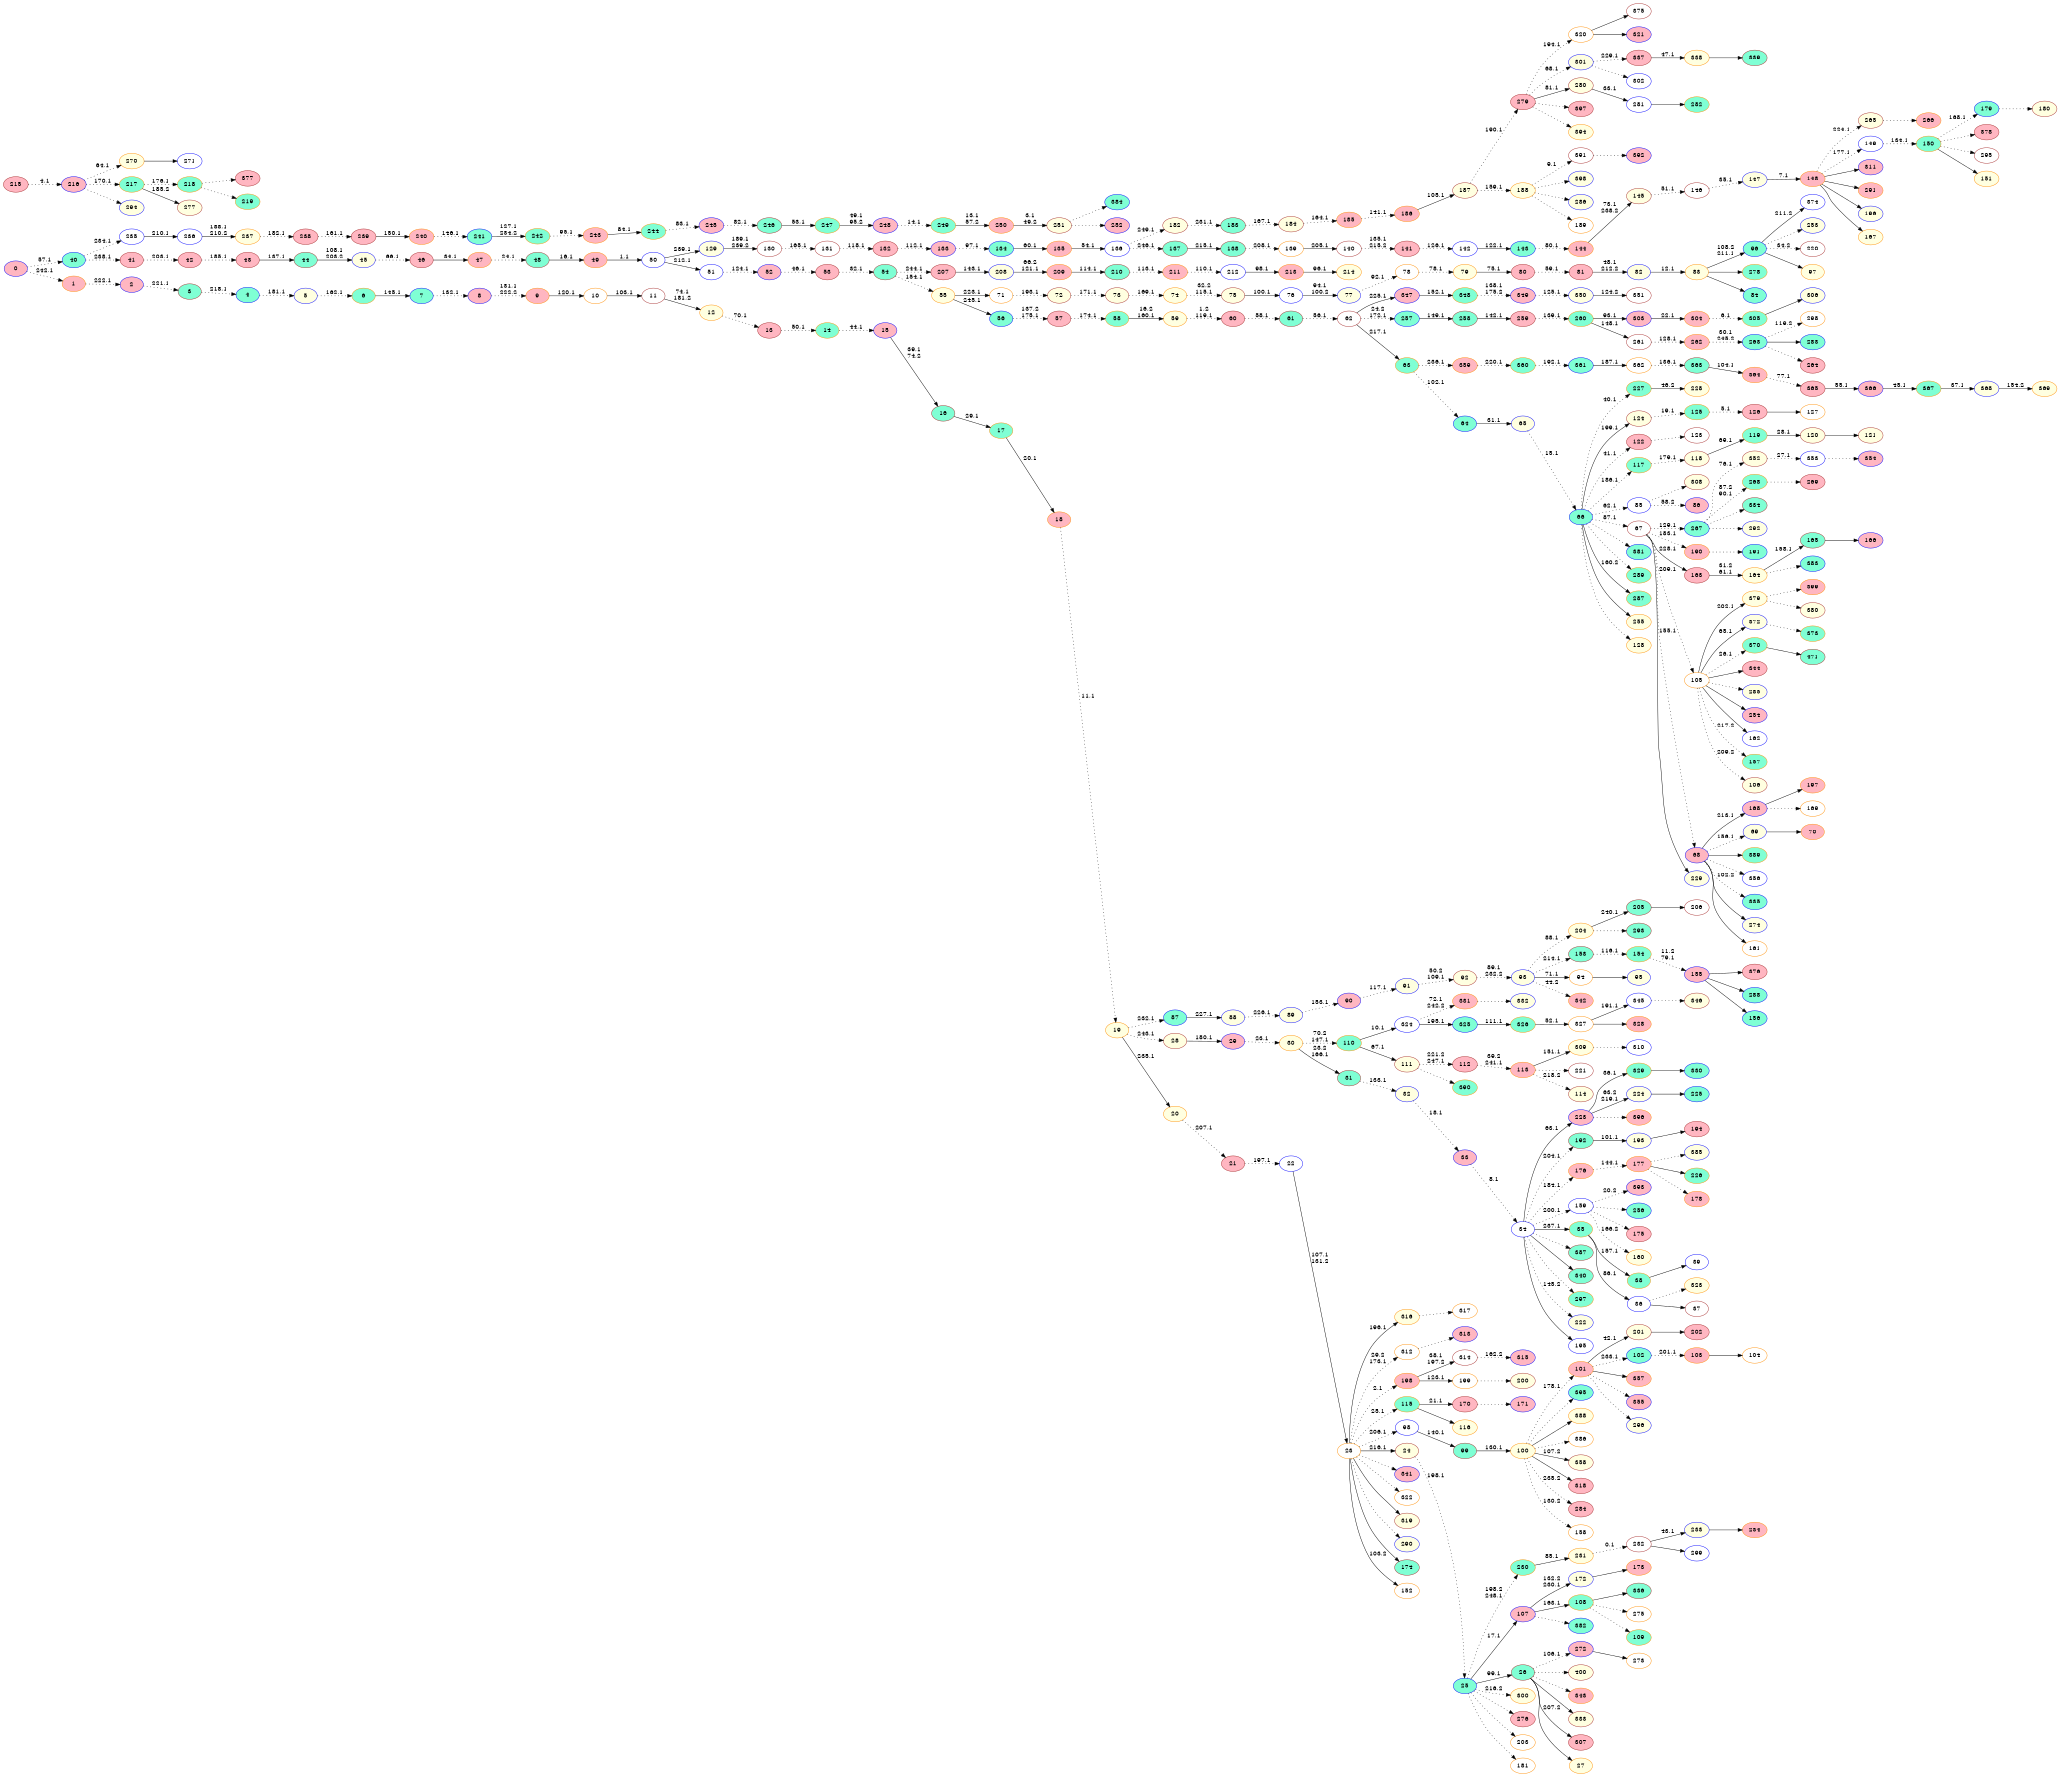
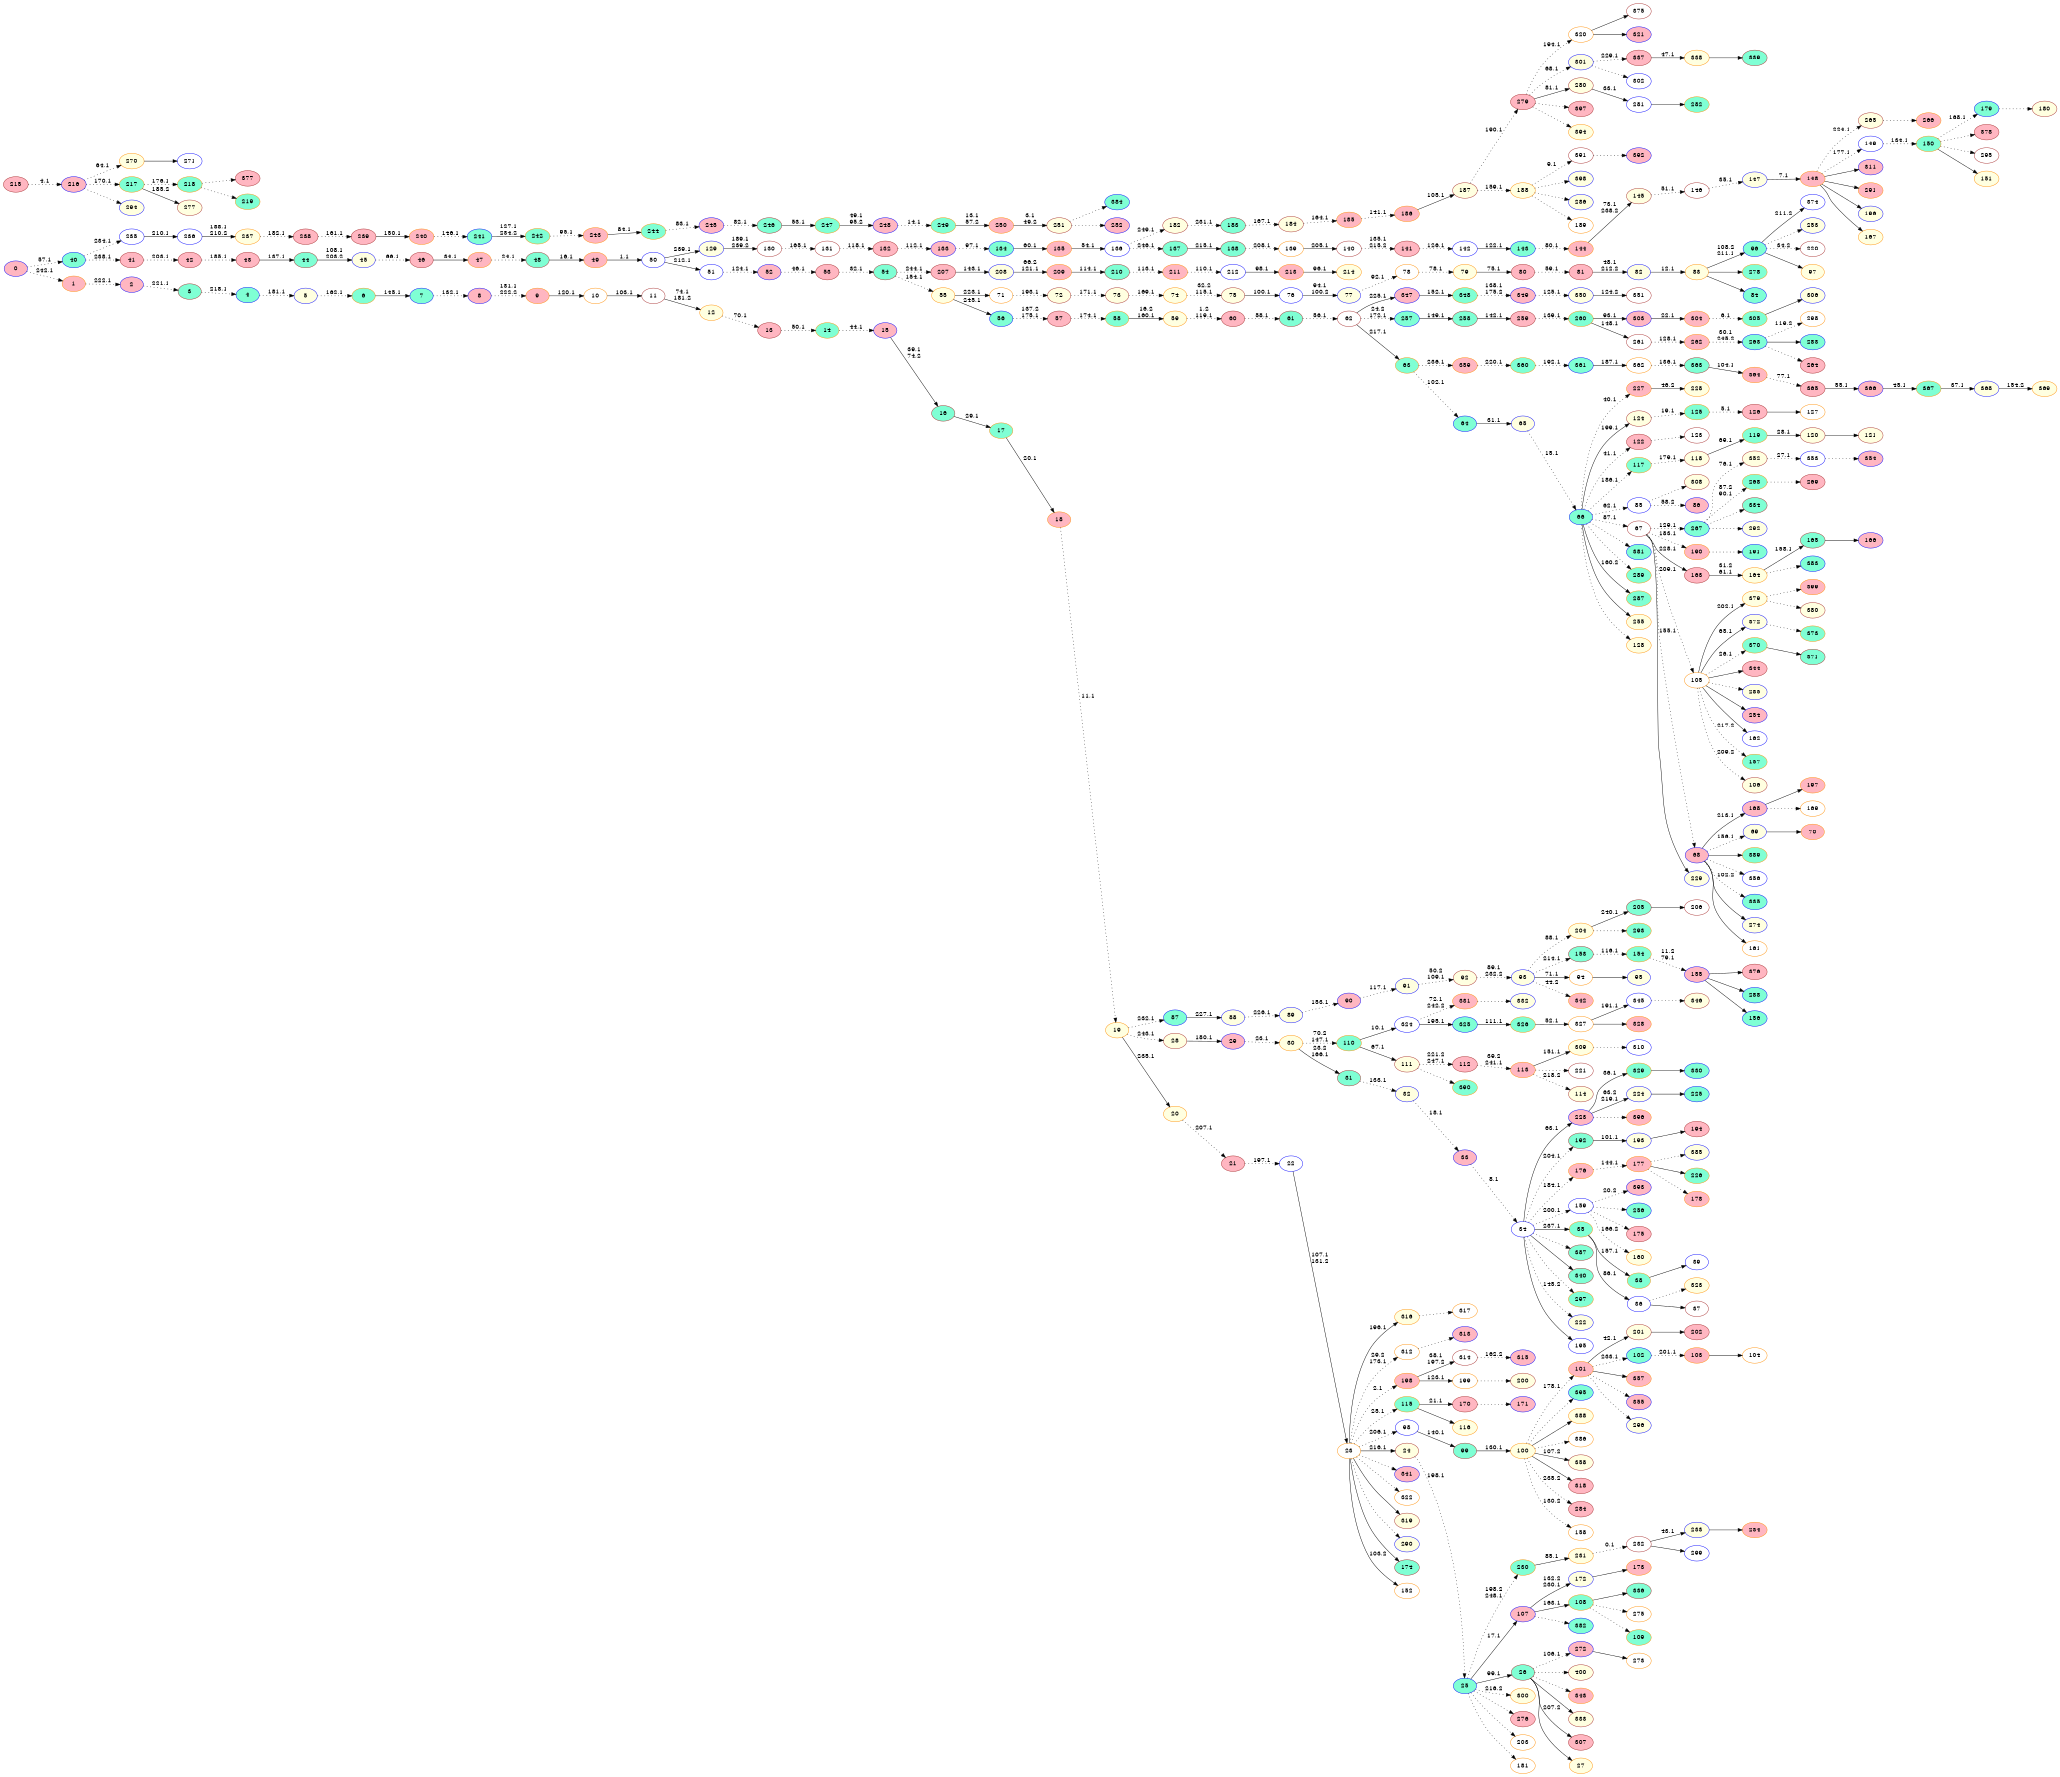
(1639, 389) -> (1639, 389)
(1813, 657) -> (1813, 657)
(1639, 931) -> (1639, 931)
